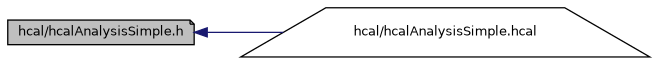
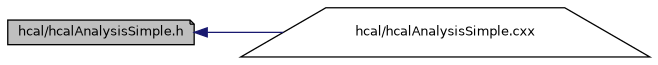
(445, 32) -> (445, 32)
